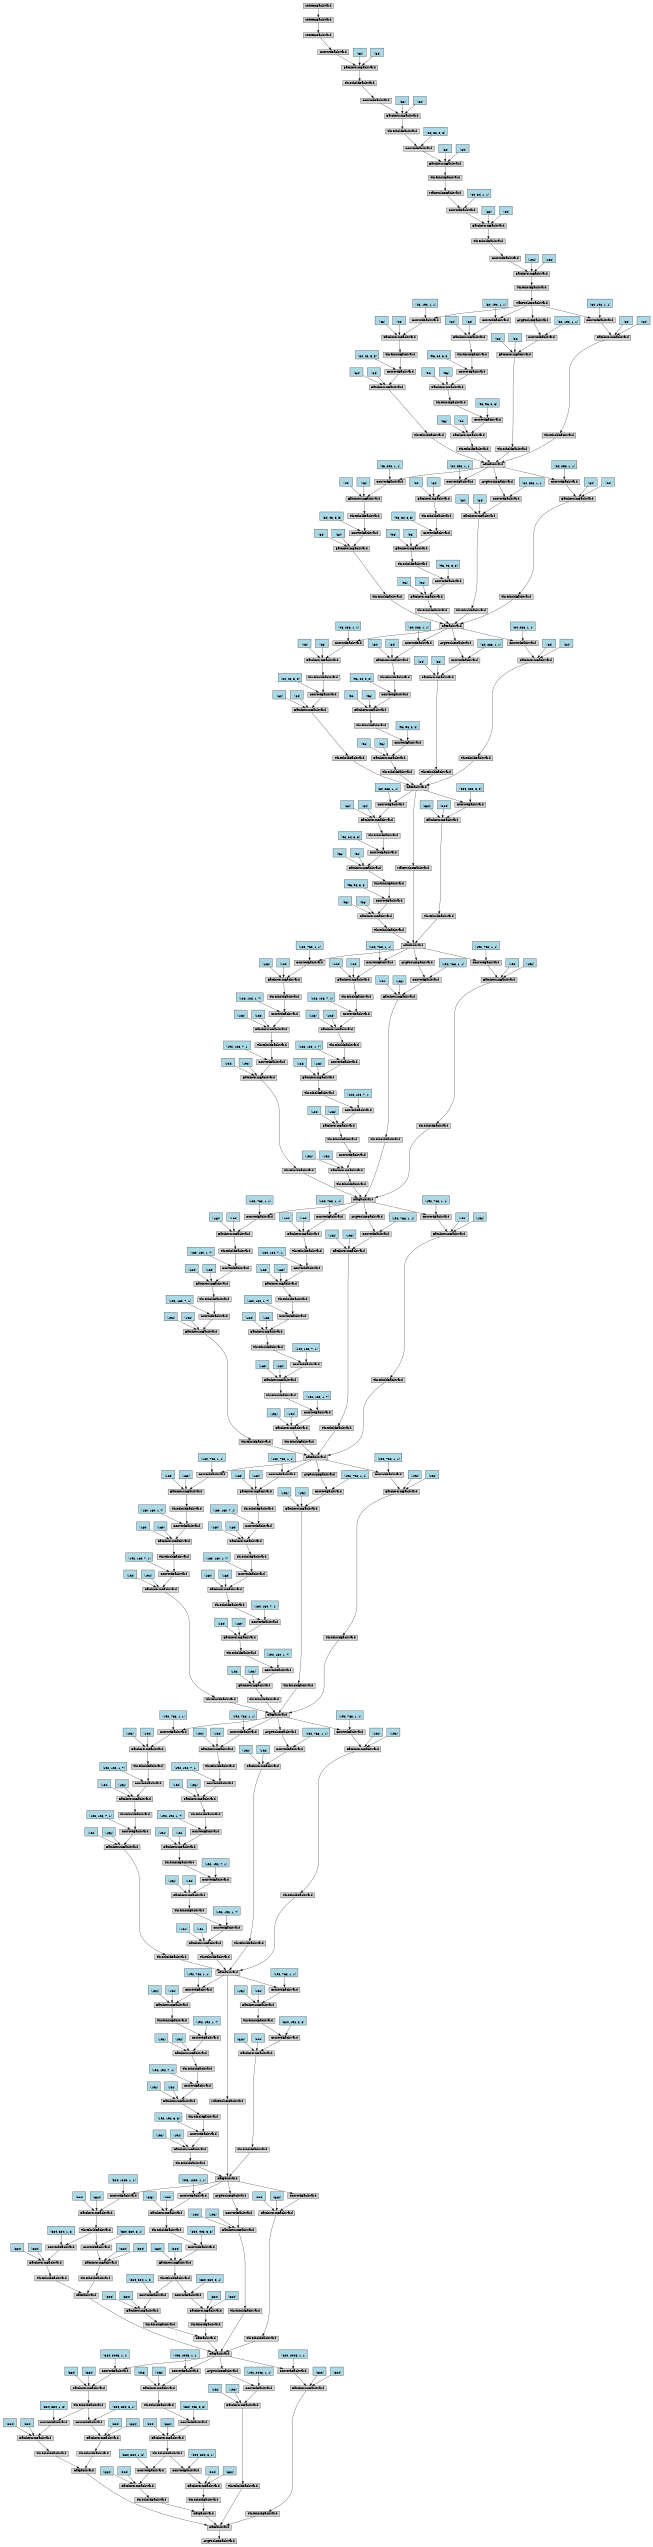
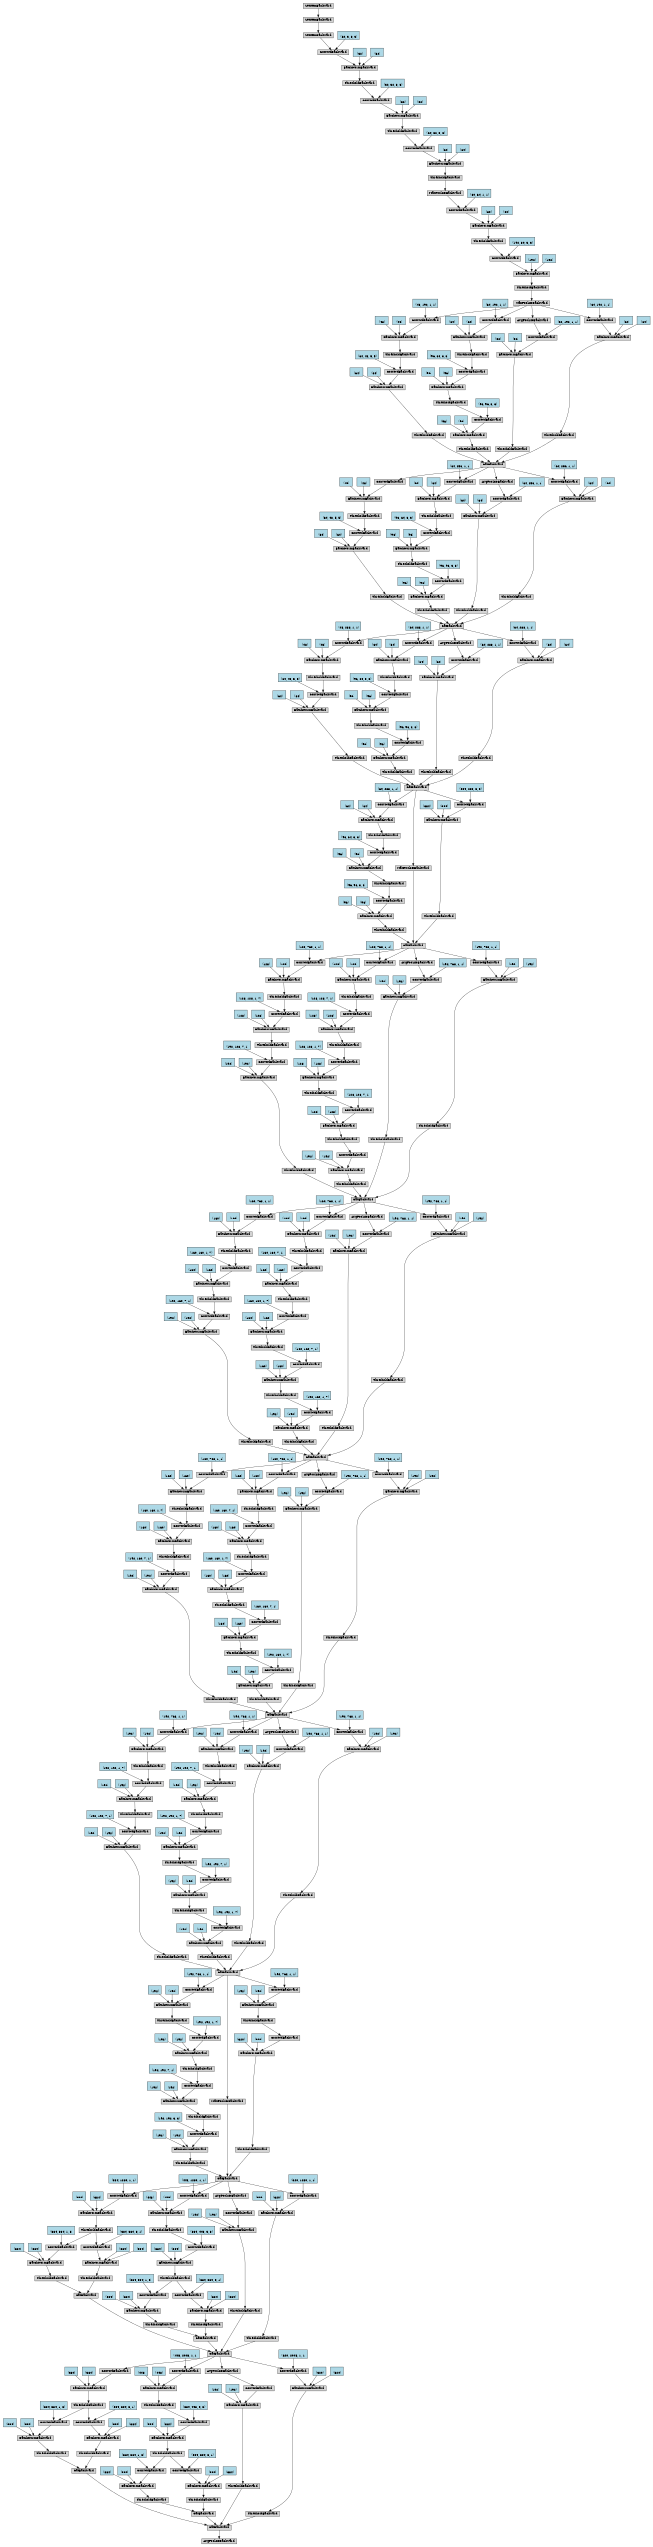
none -> (348, 35)
none -> (393, 83)
none -> (522, 241)
(390, 465) -> none
(293, 2021) -> none
none -> (303, 2179)
(115, 2354) -> none
(259, 2371) -> none
